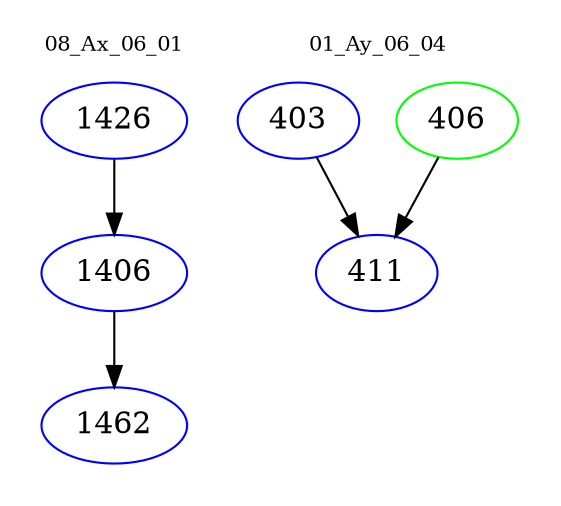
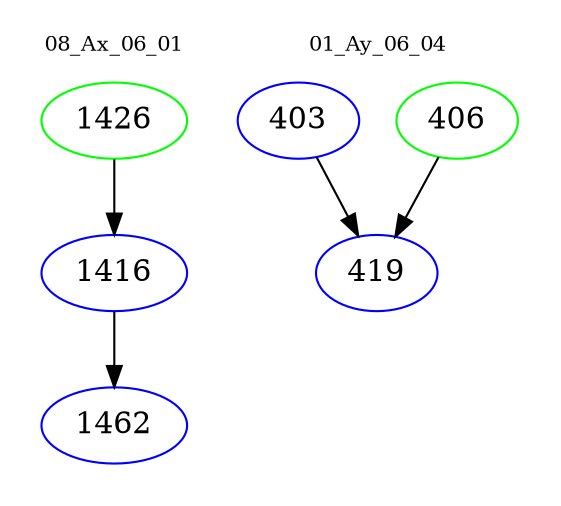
(114, 121) -> (114, 121)
(114, 273) -> (114, 273)
(377, 273) -> (377, 273)
